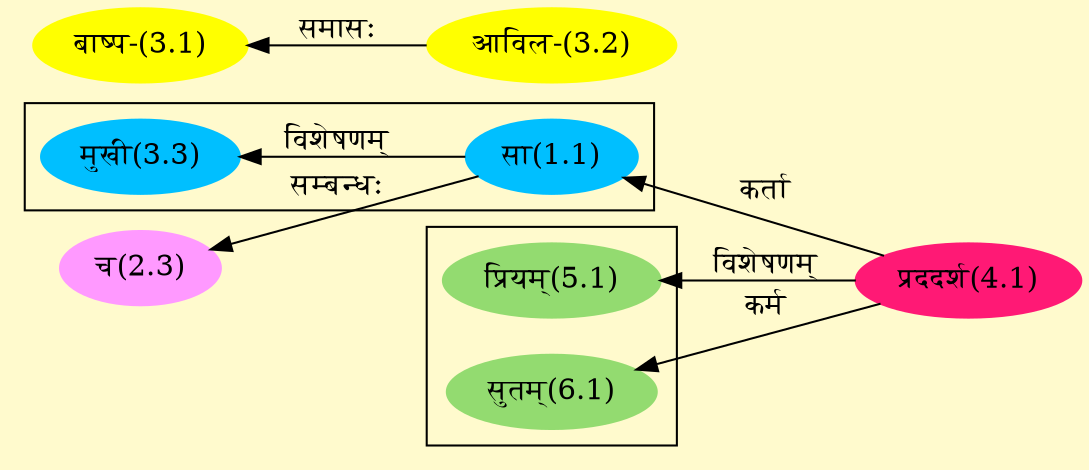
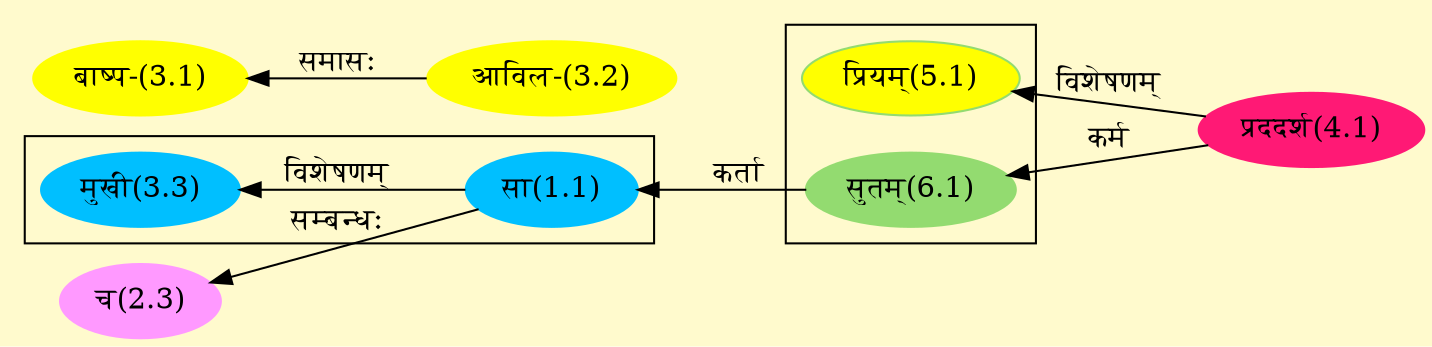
(764, 220) -> (733, 190)
(552, 280) -> (911, 78)
